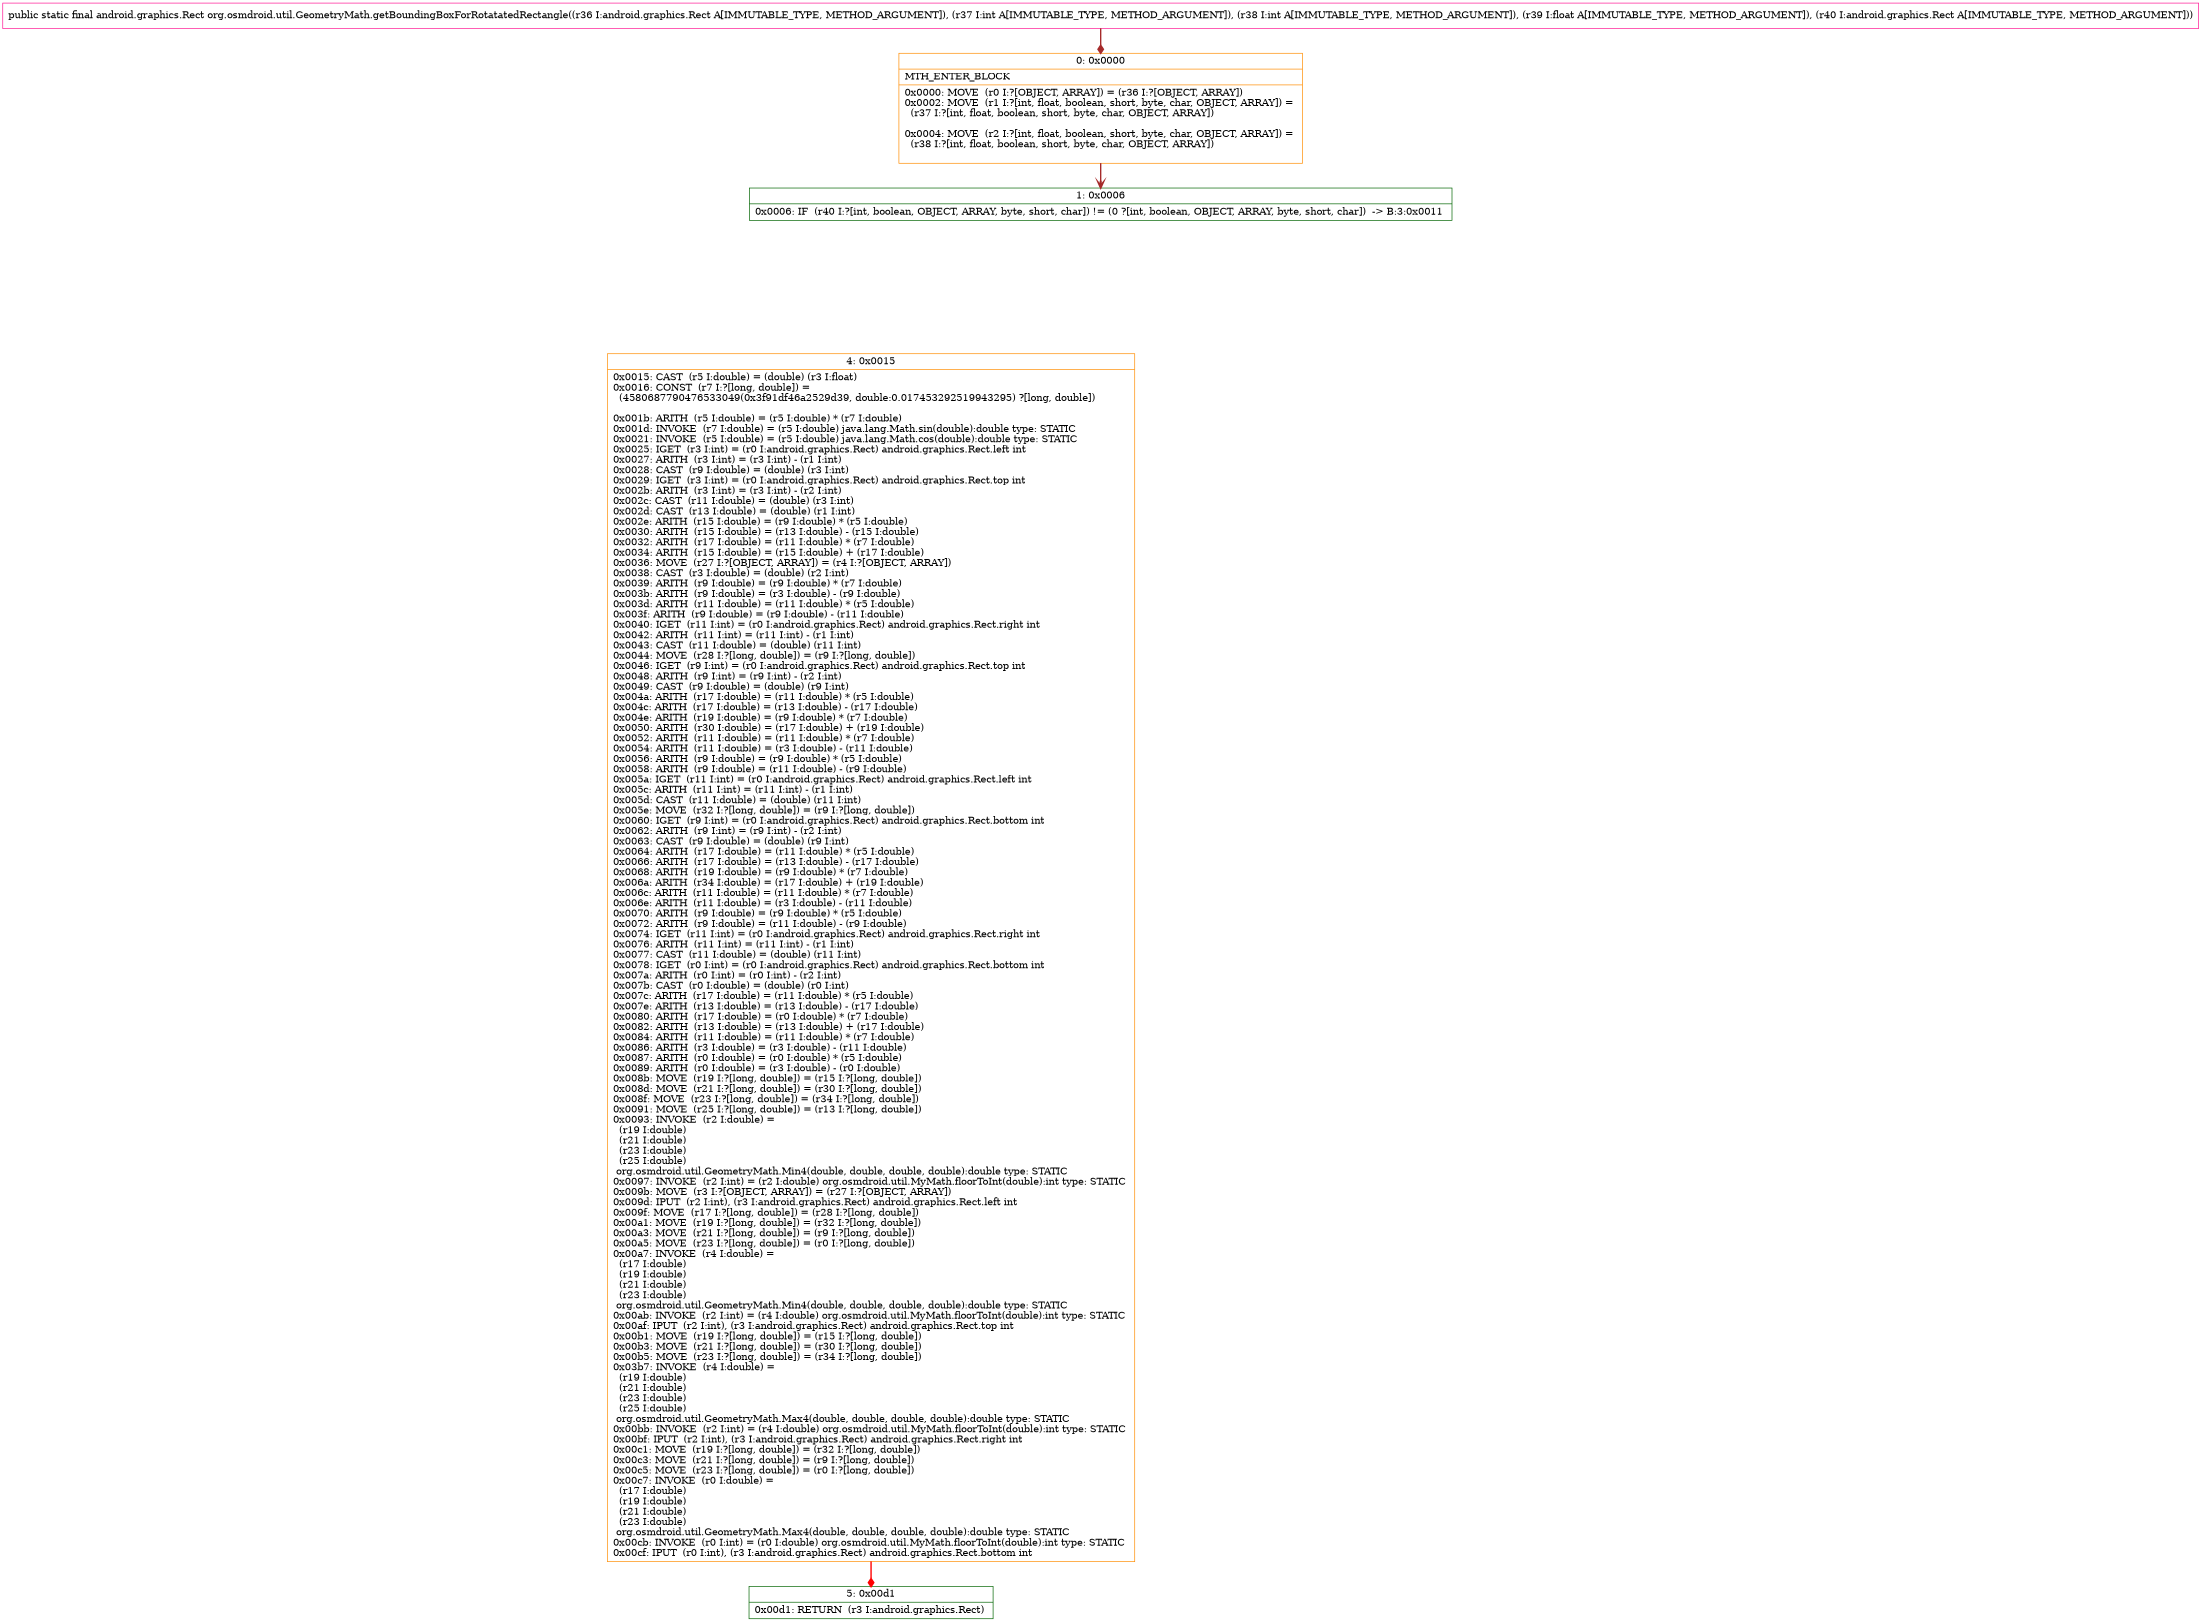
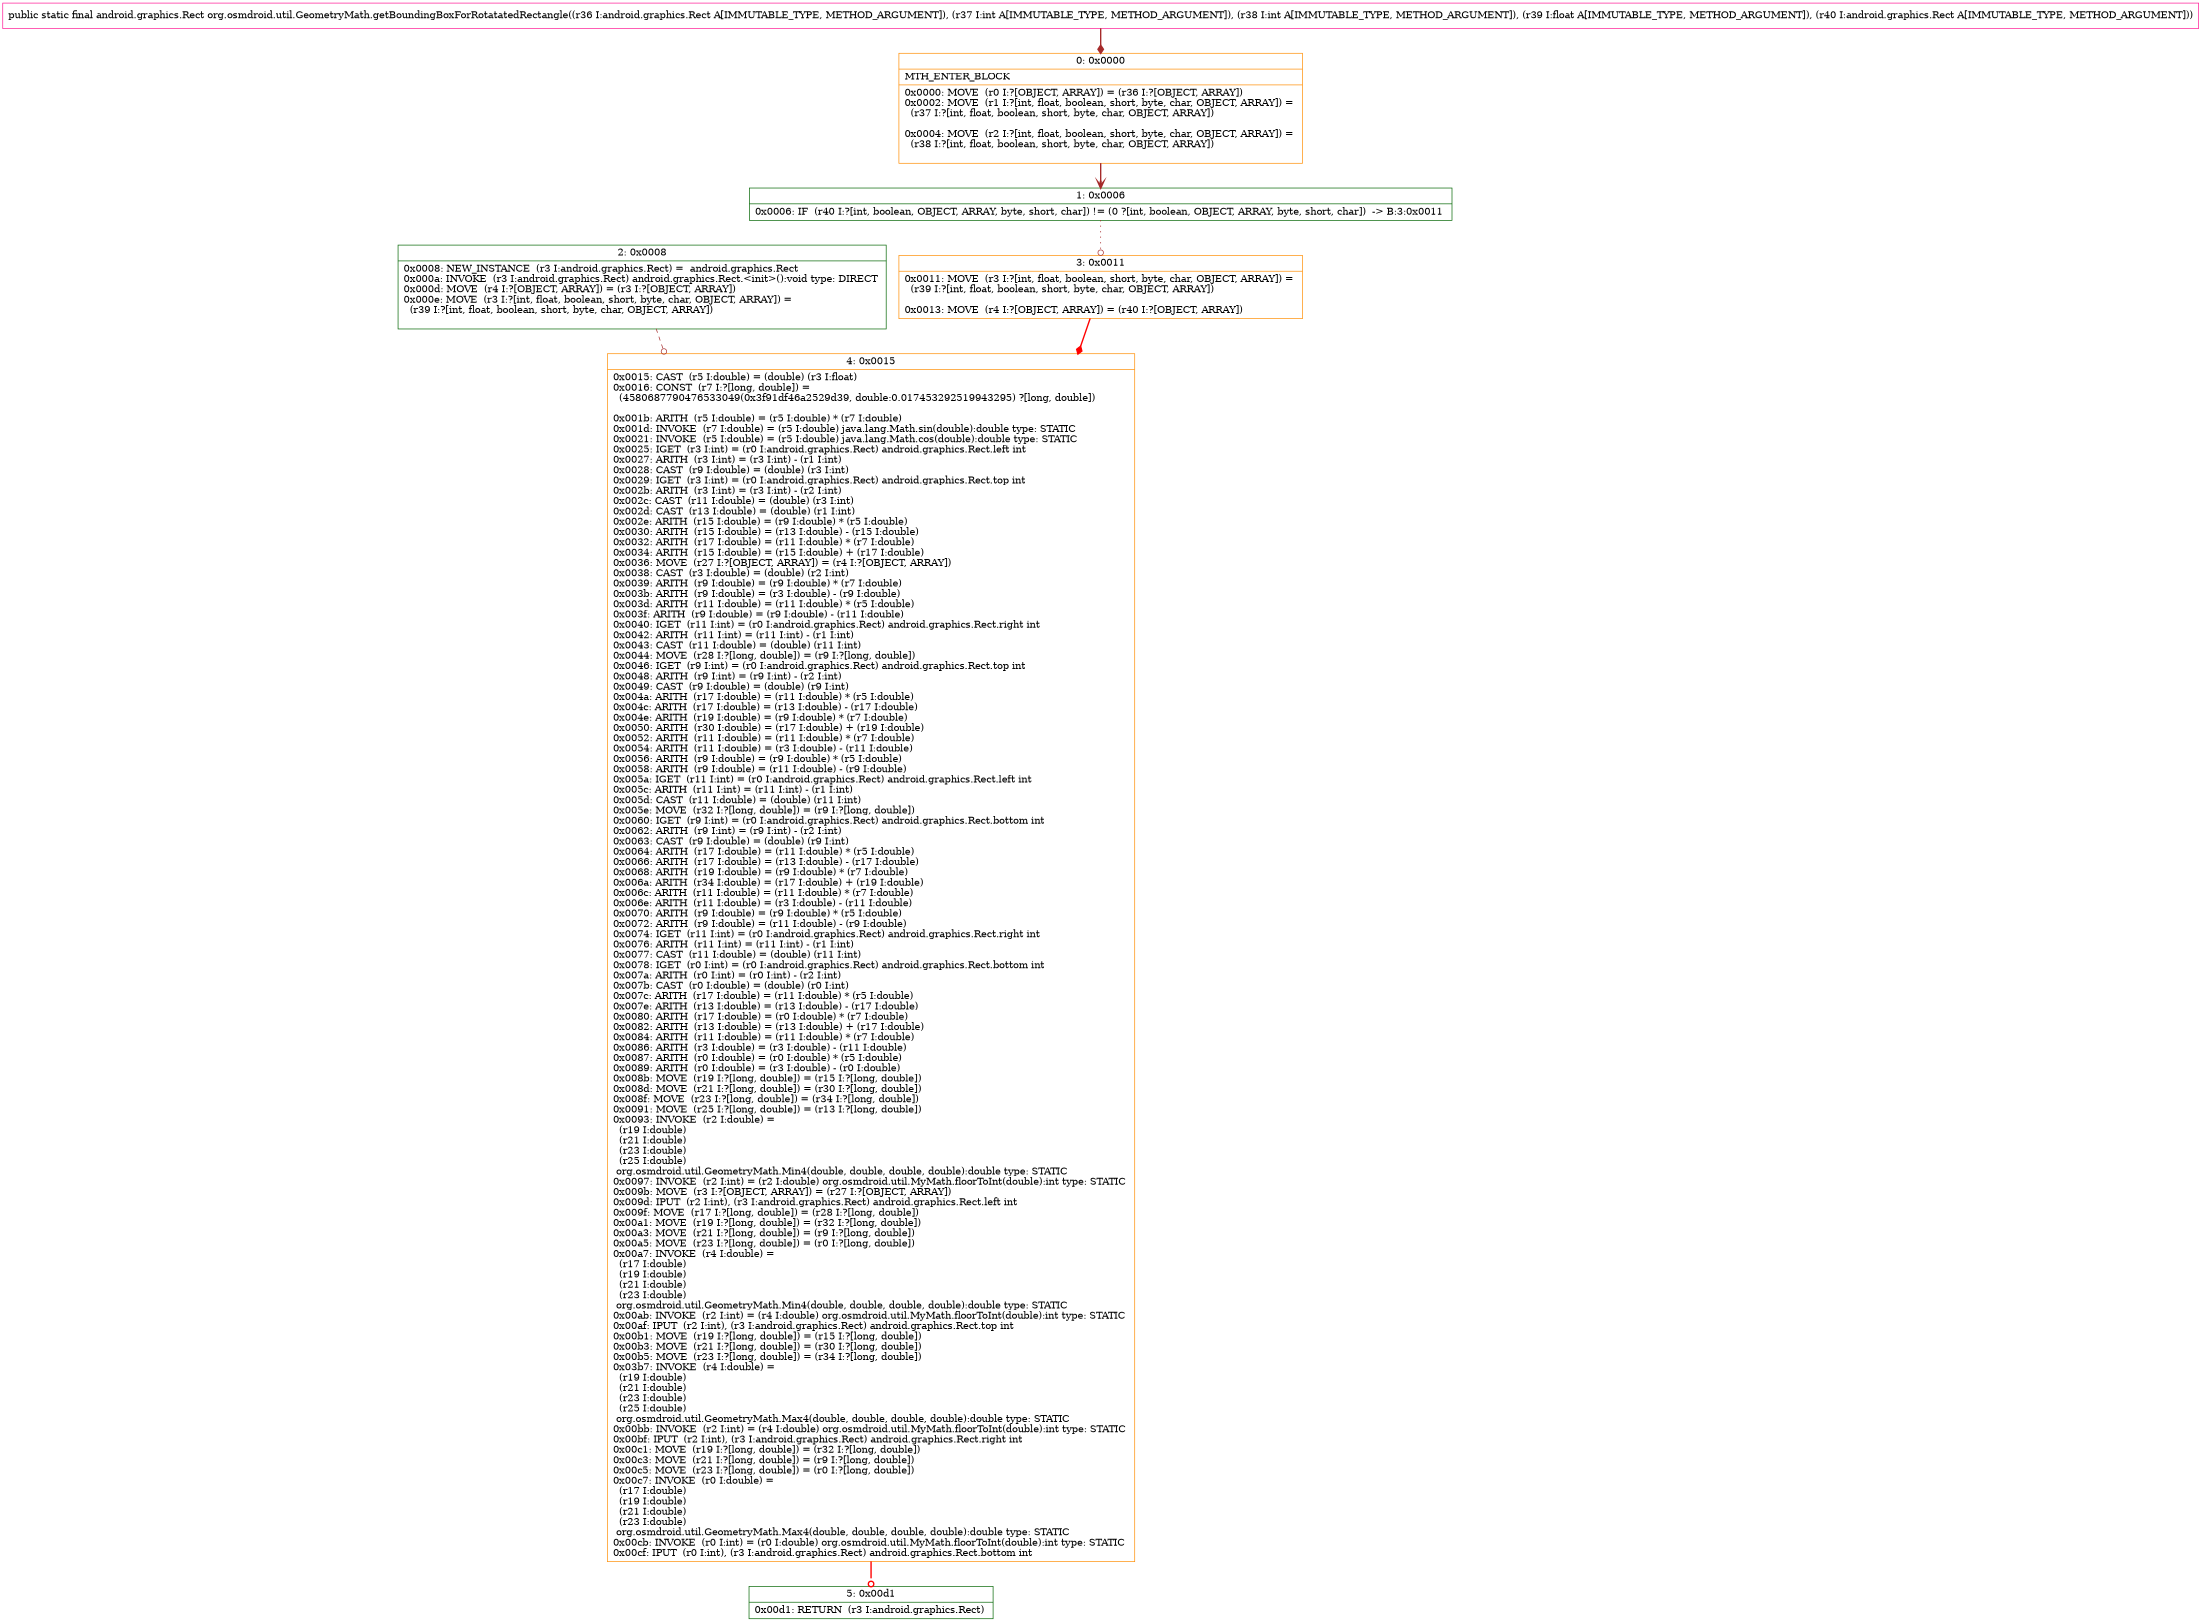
none -> (642, 287)
none -> (1101, 287)
(871, 1570) -> (871, 1570)
